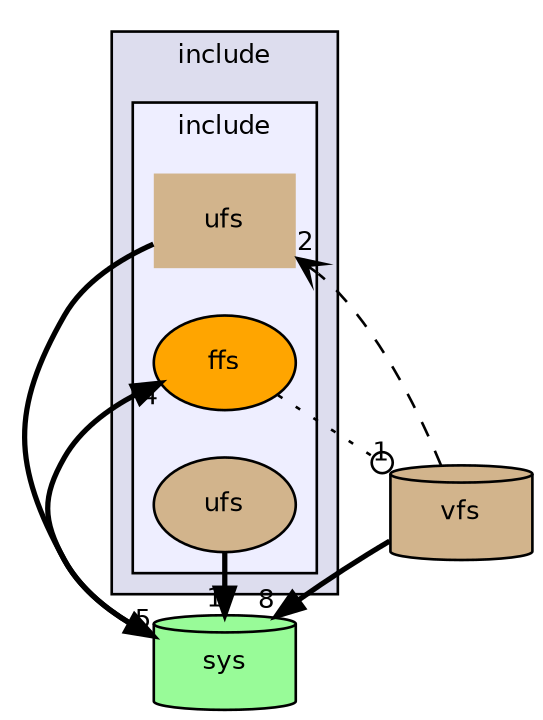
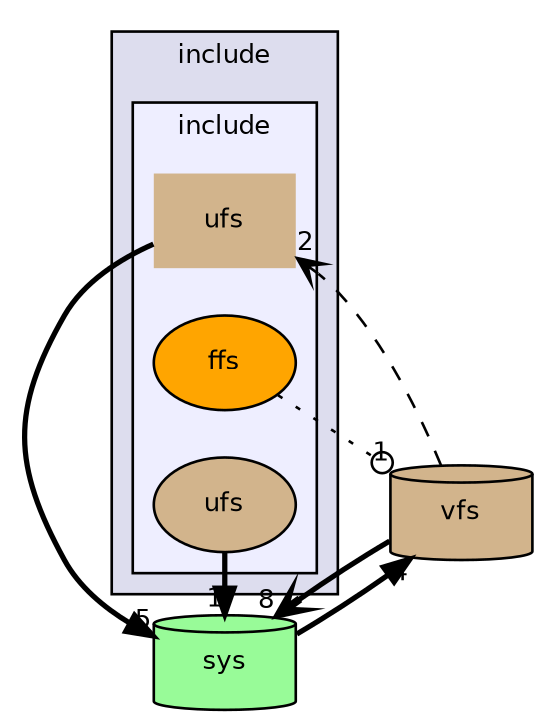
(51, 488) -> (334, 611)
(355, 562) -> (355, 562)
